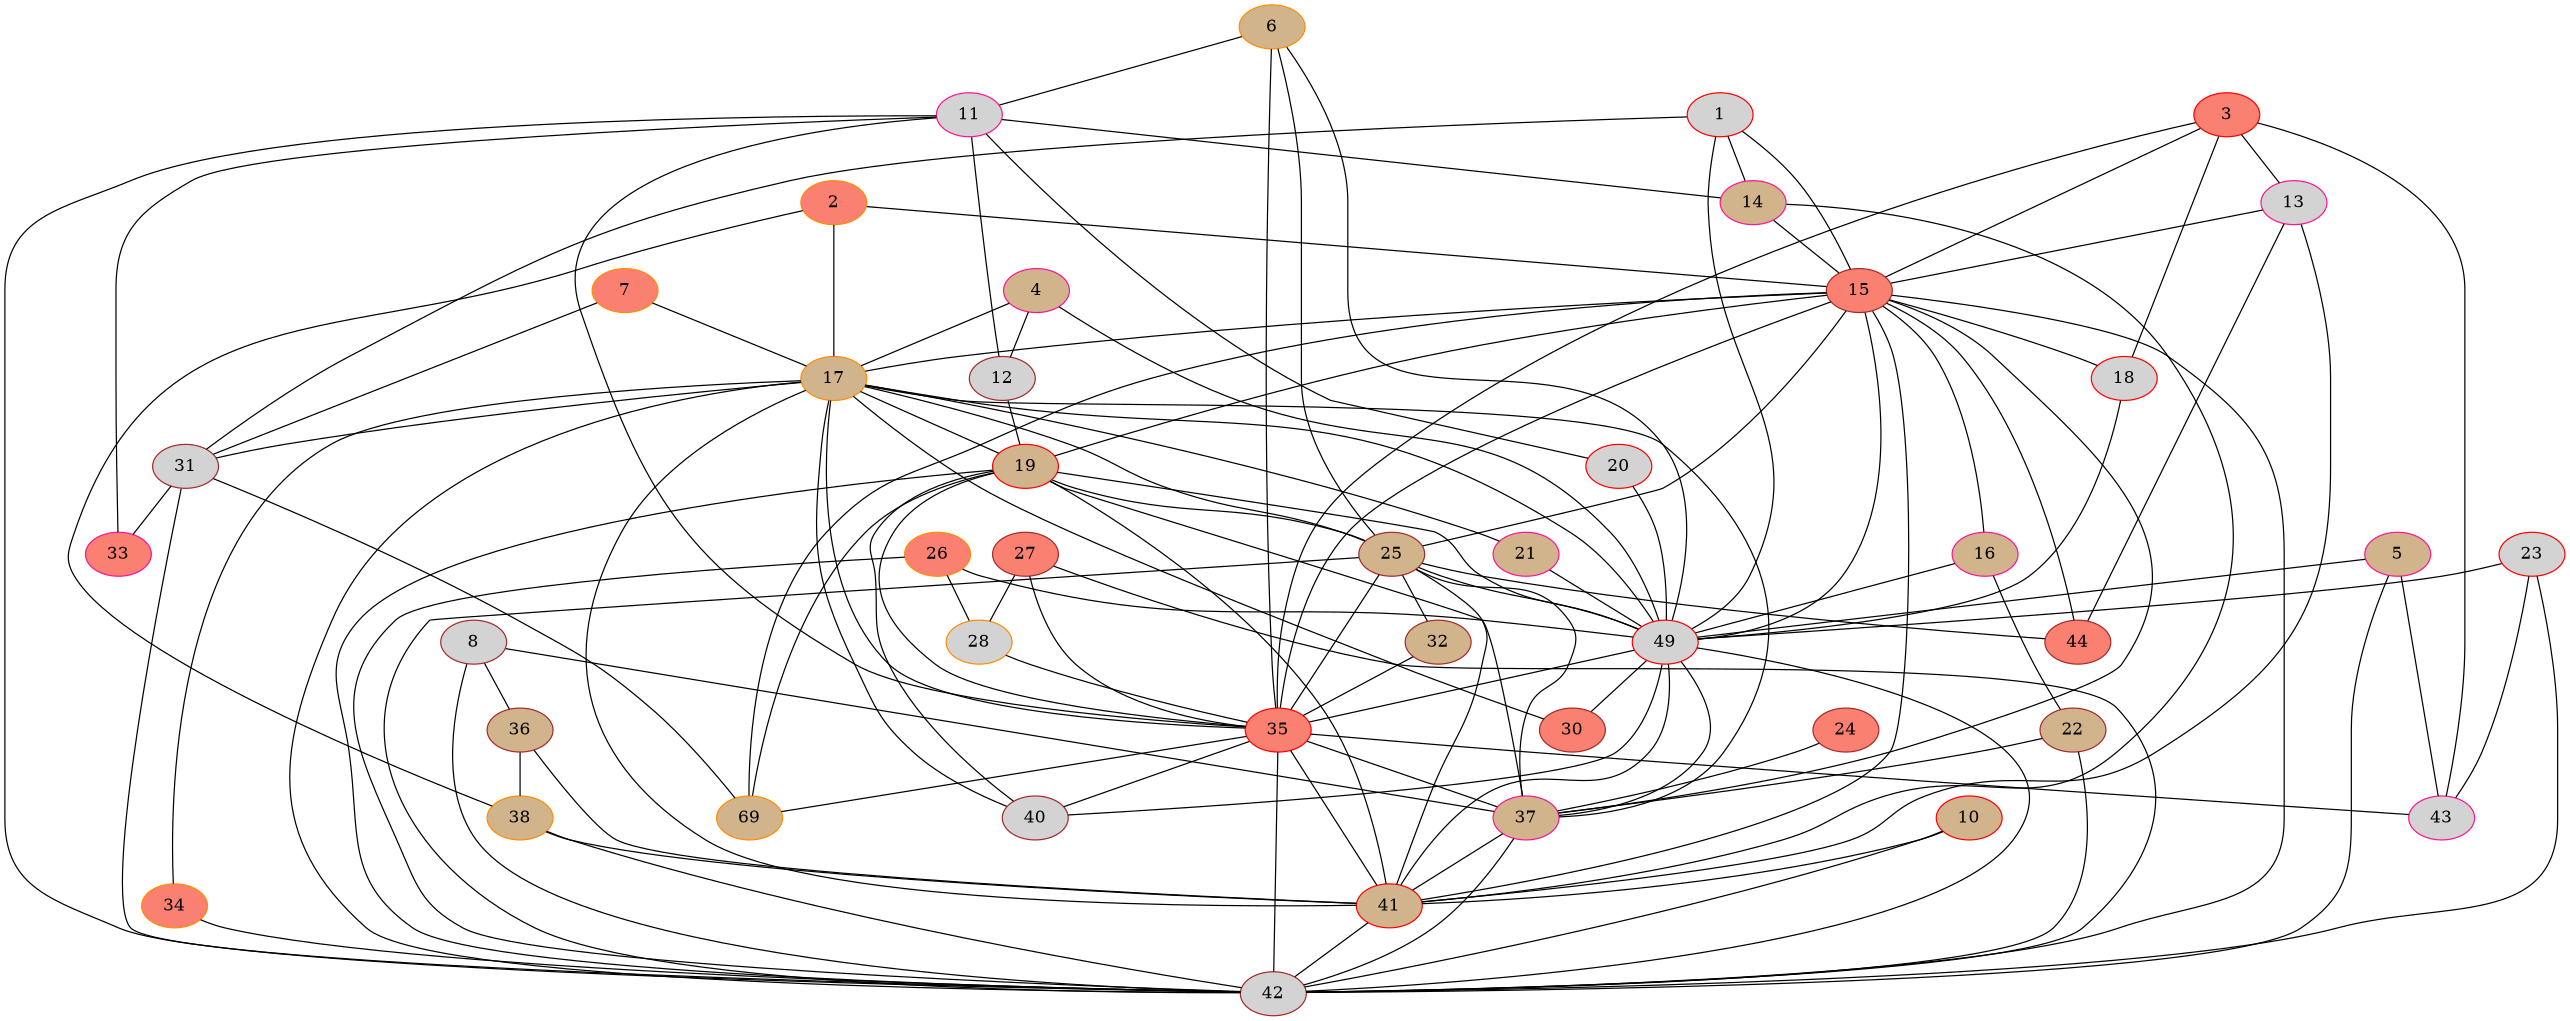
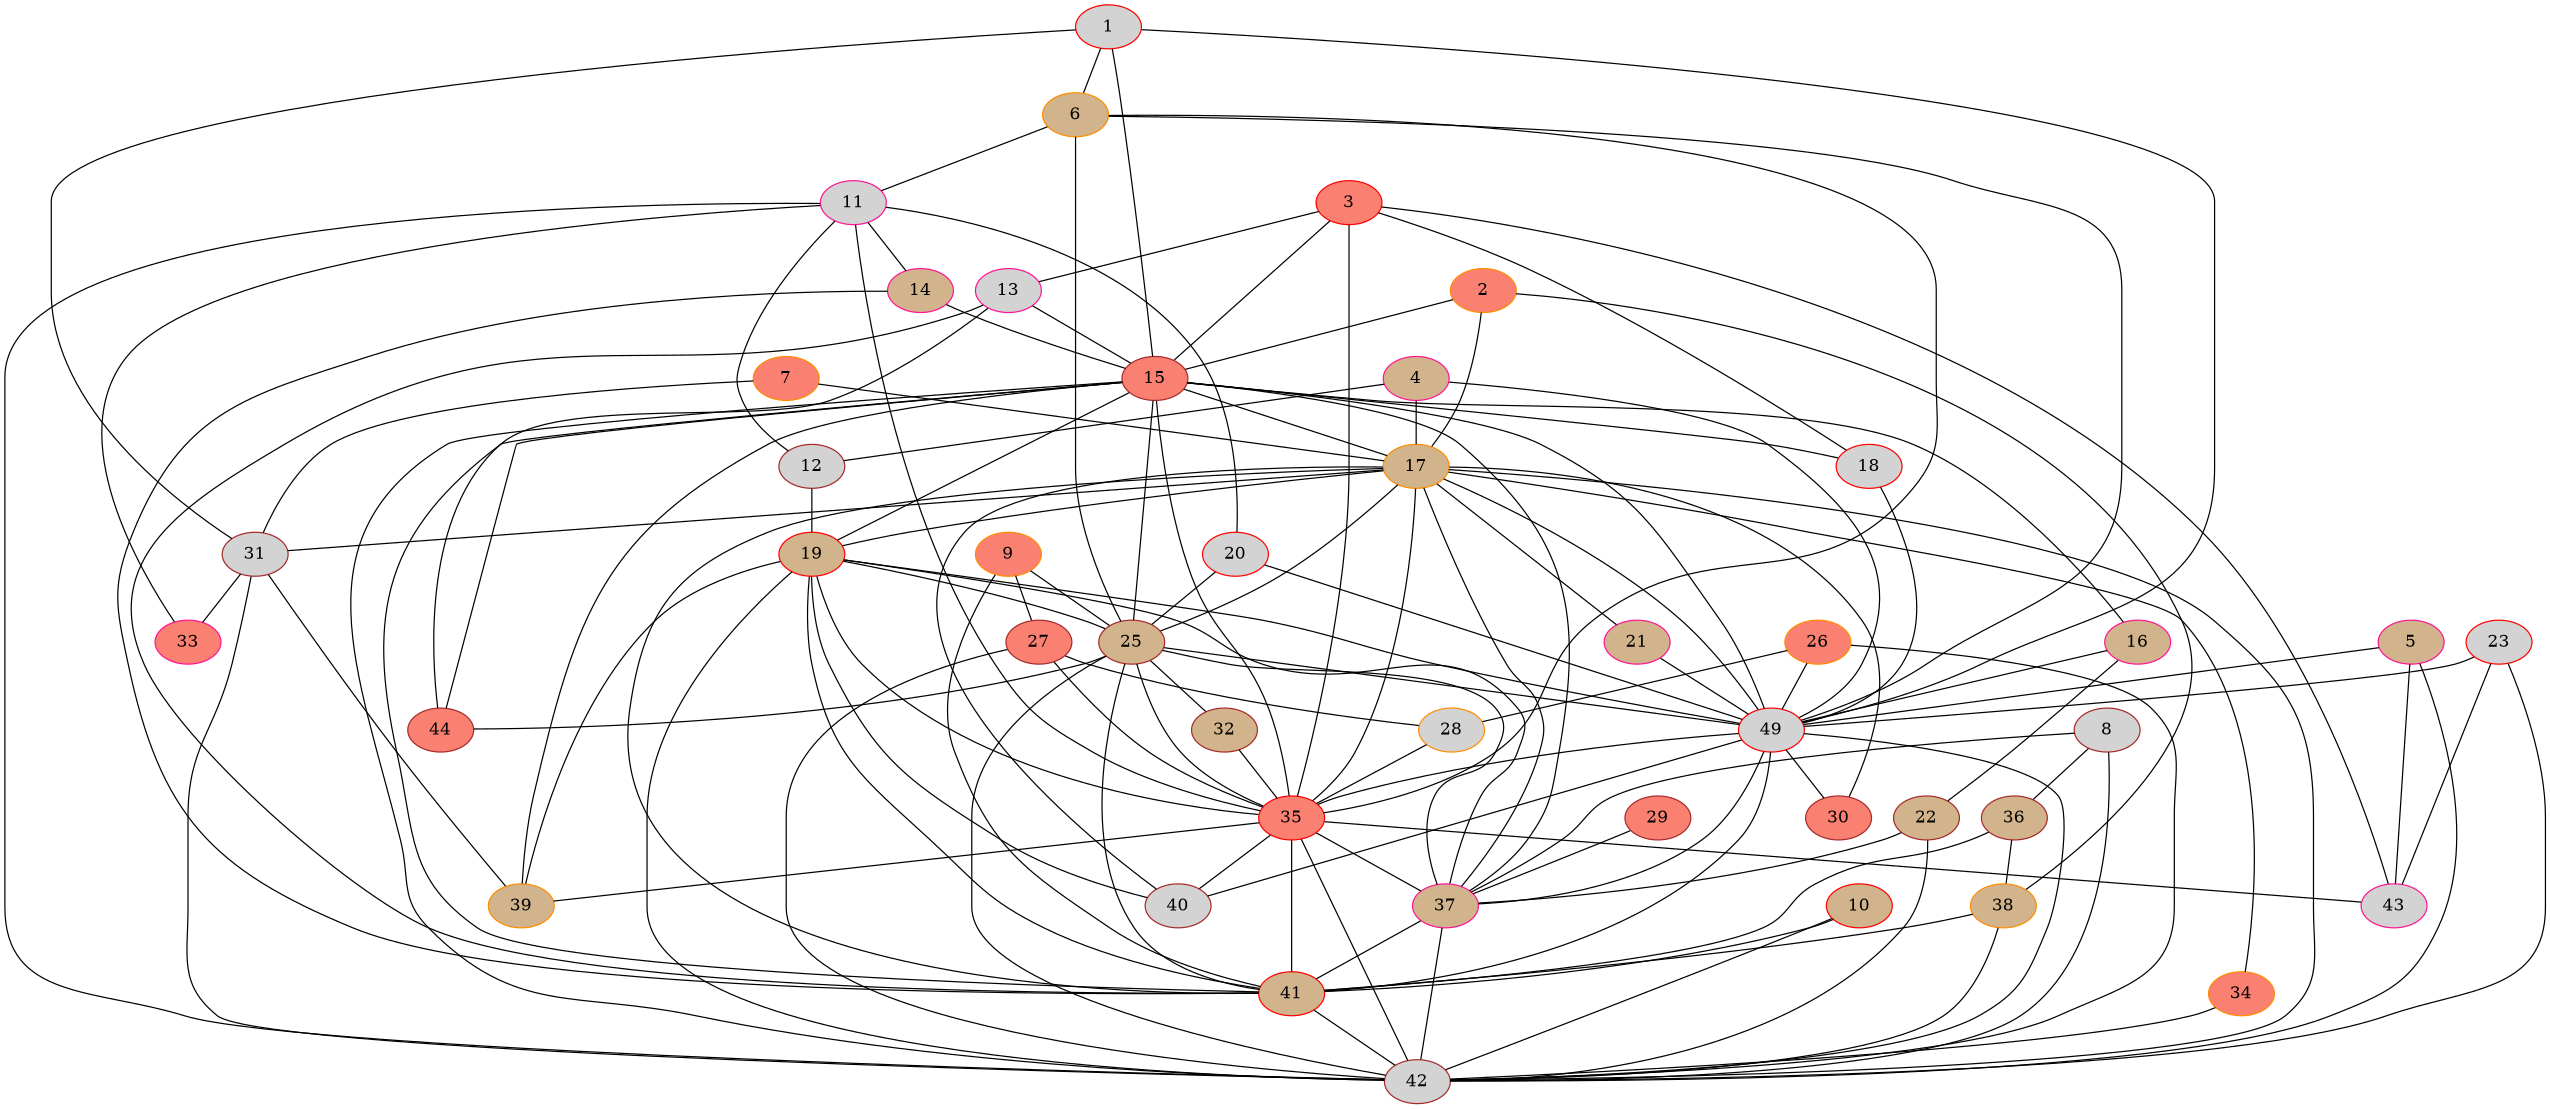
(1737, 158) -> (1092, 71)
none -> (1008, 554)
none -> (1184, 598)
(1846, 730) -> (1658, 818)
(750, 818) -> (521, 906)
